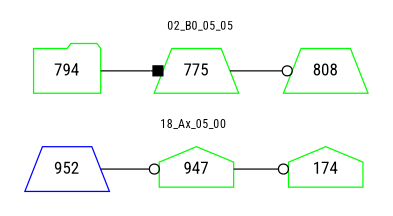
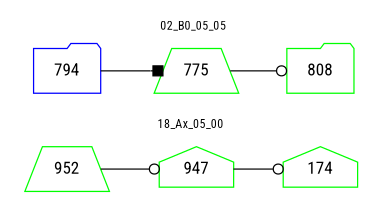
(67, 71) -> (67, 71)
(326, 71) -> (320, 71)
(67, 169) -> (67, 169)
